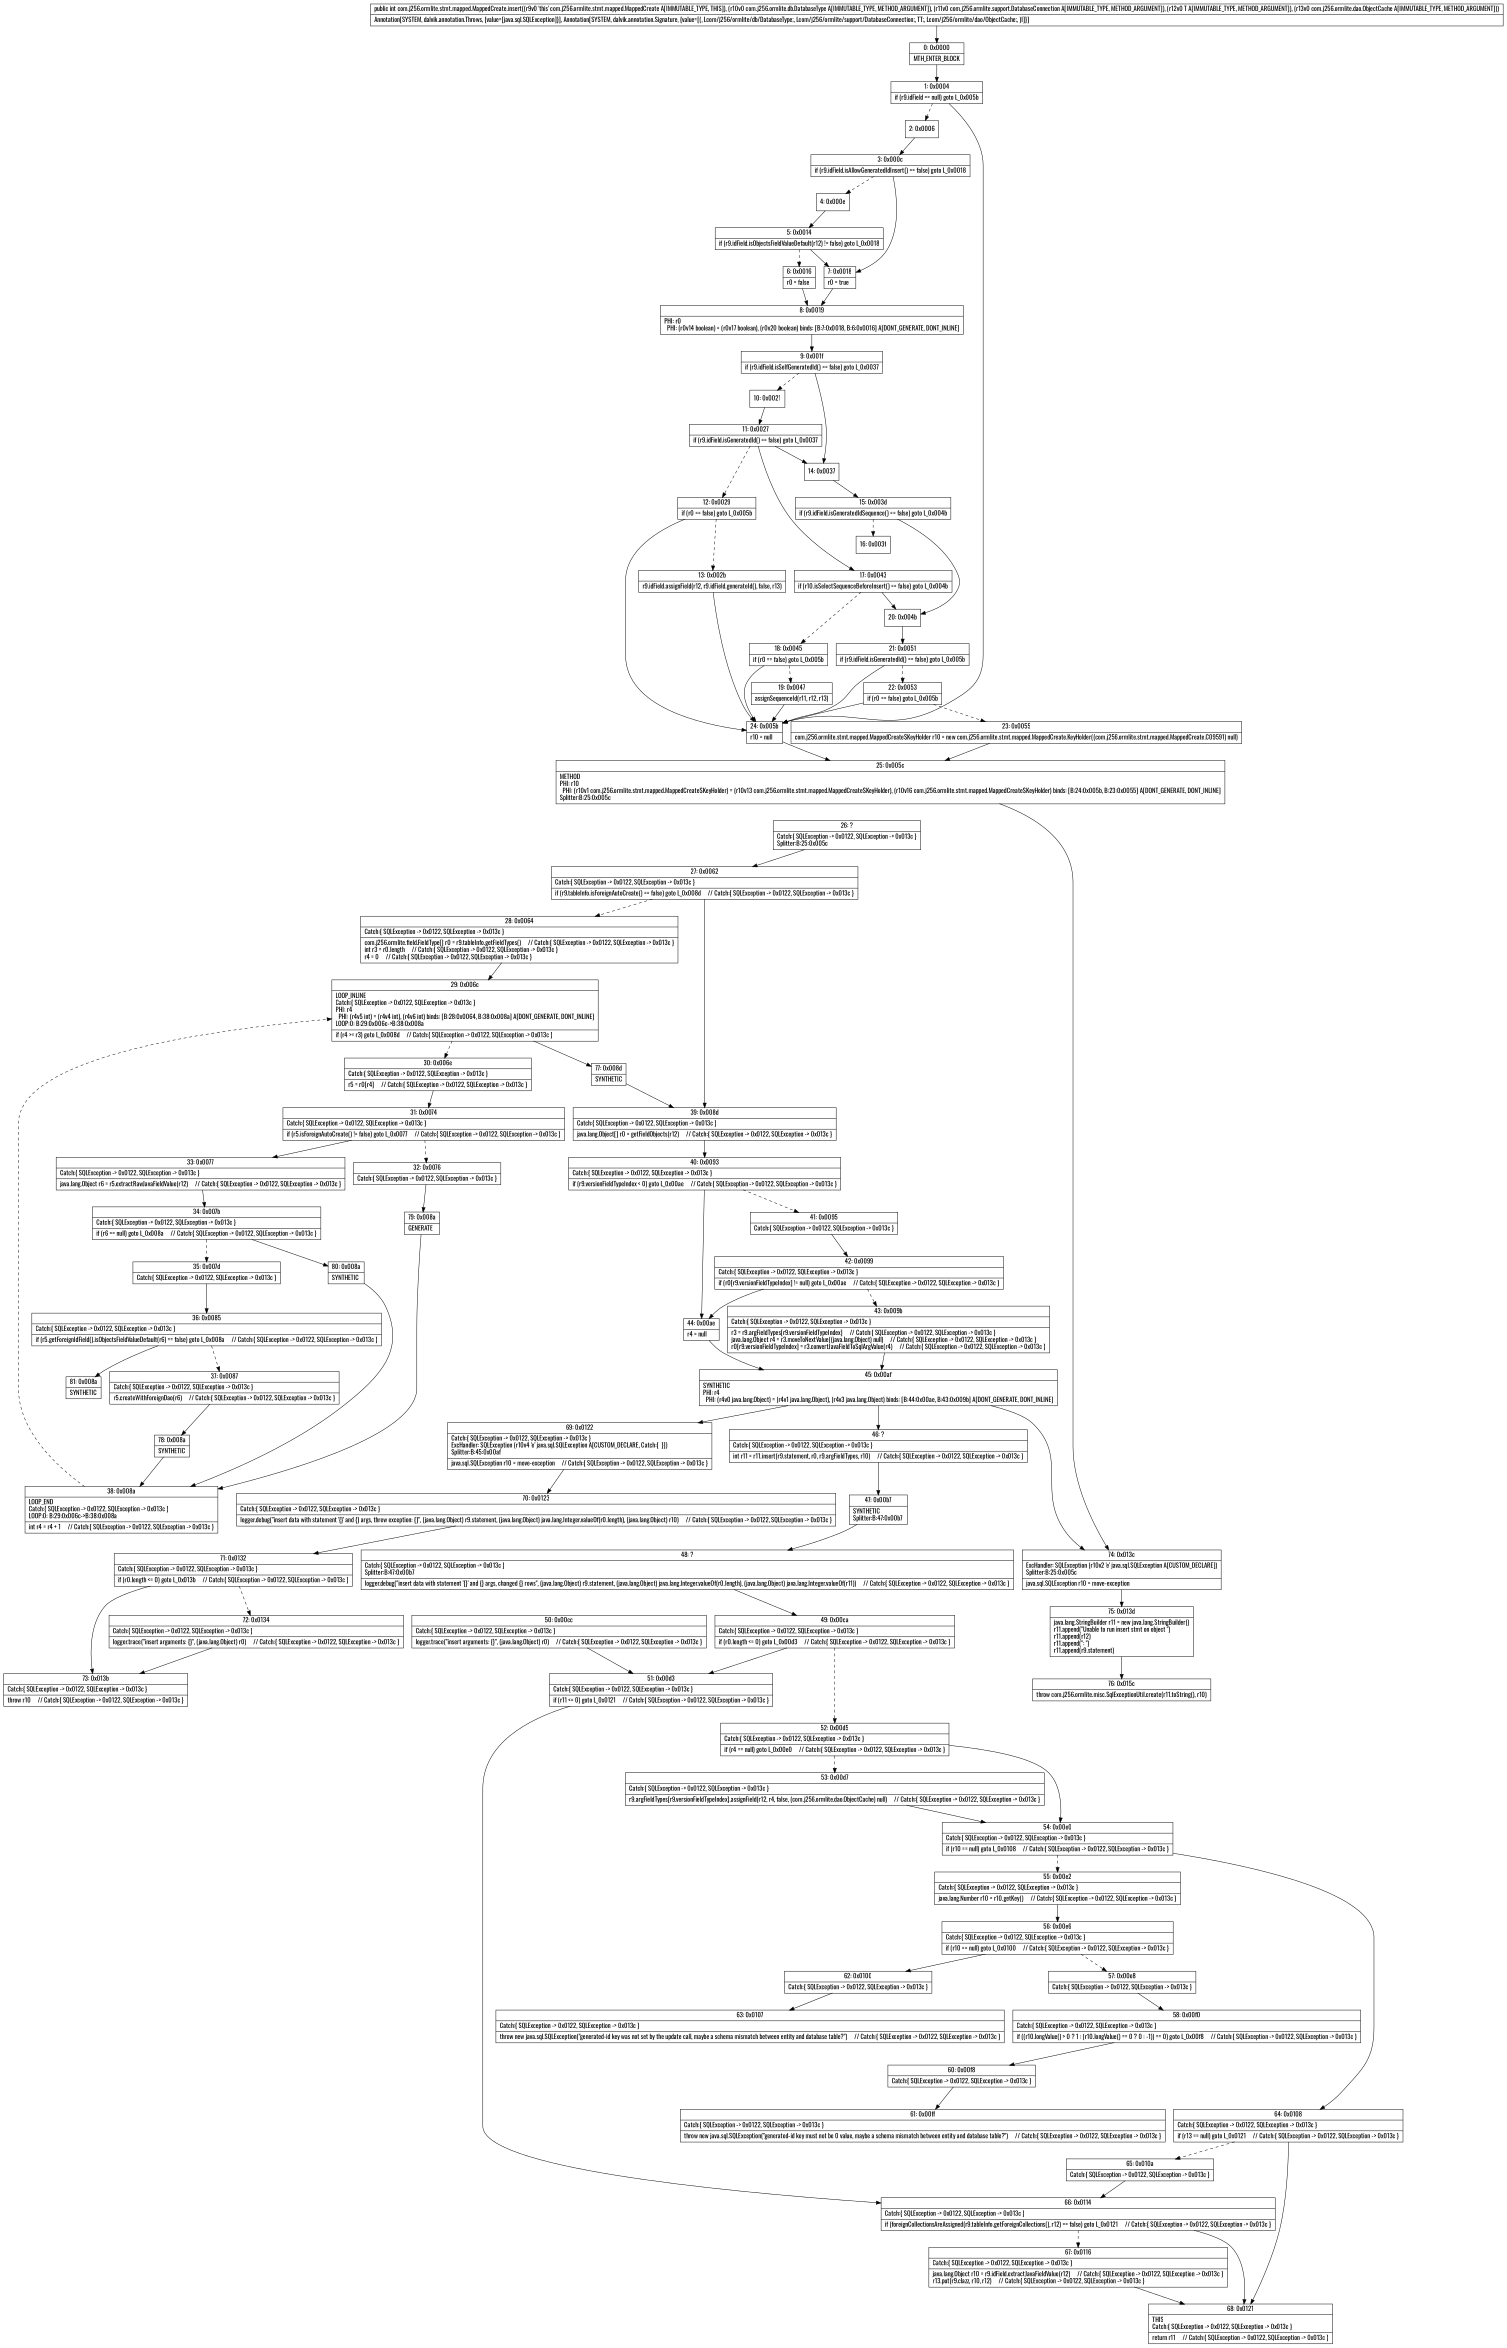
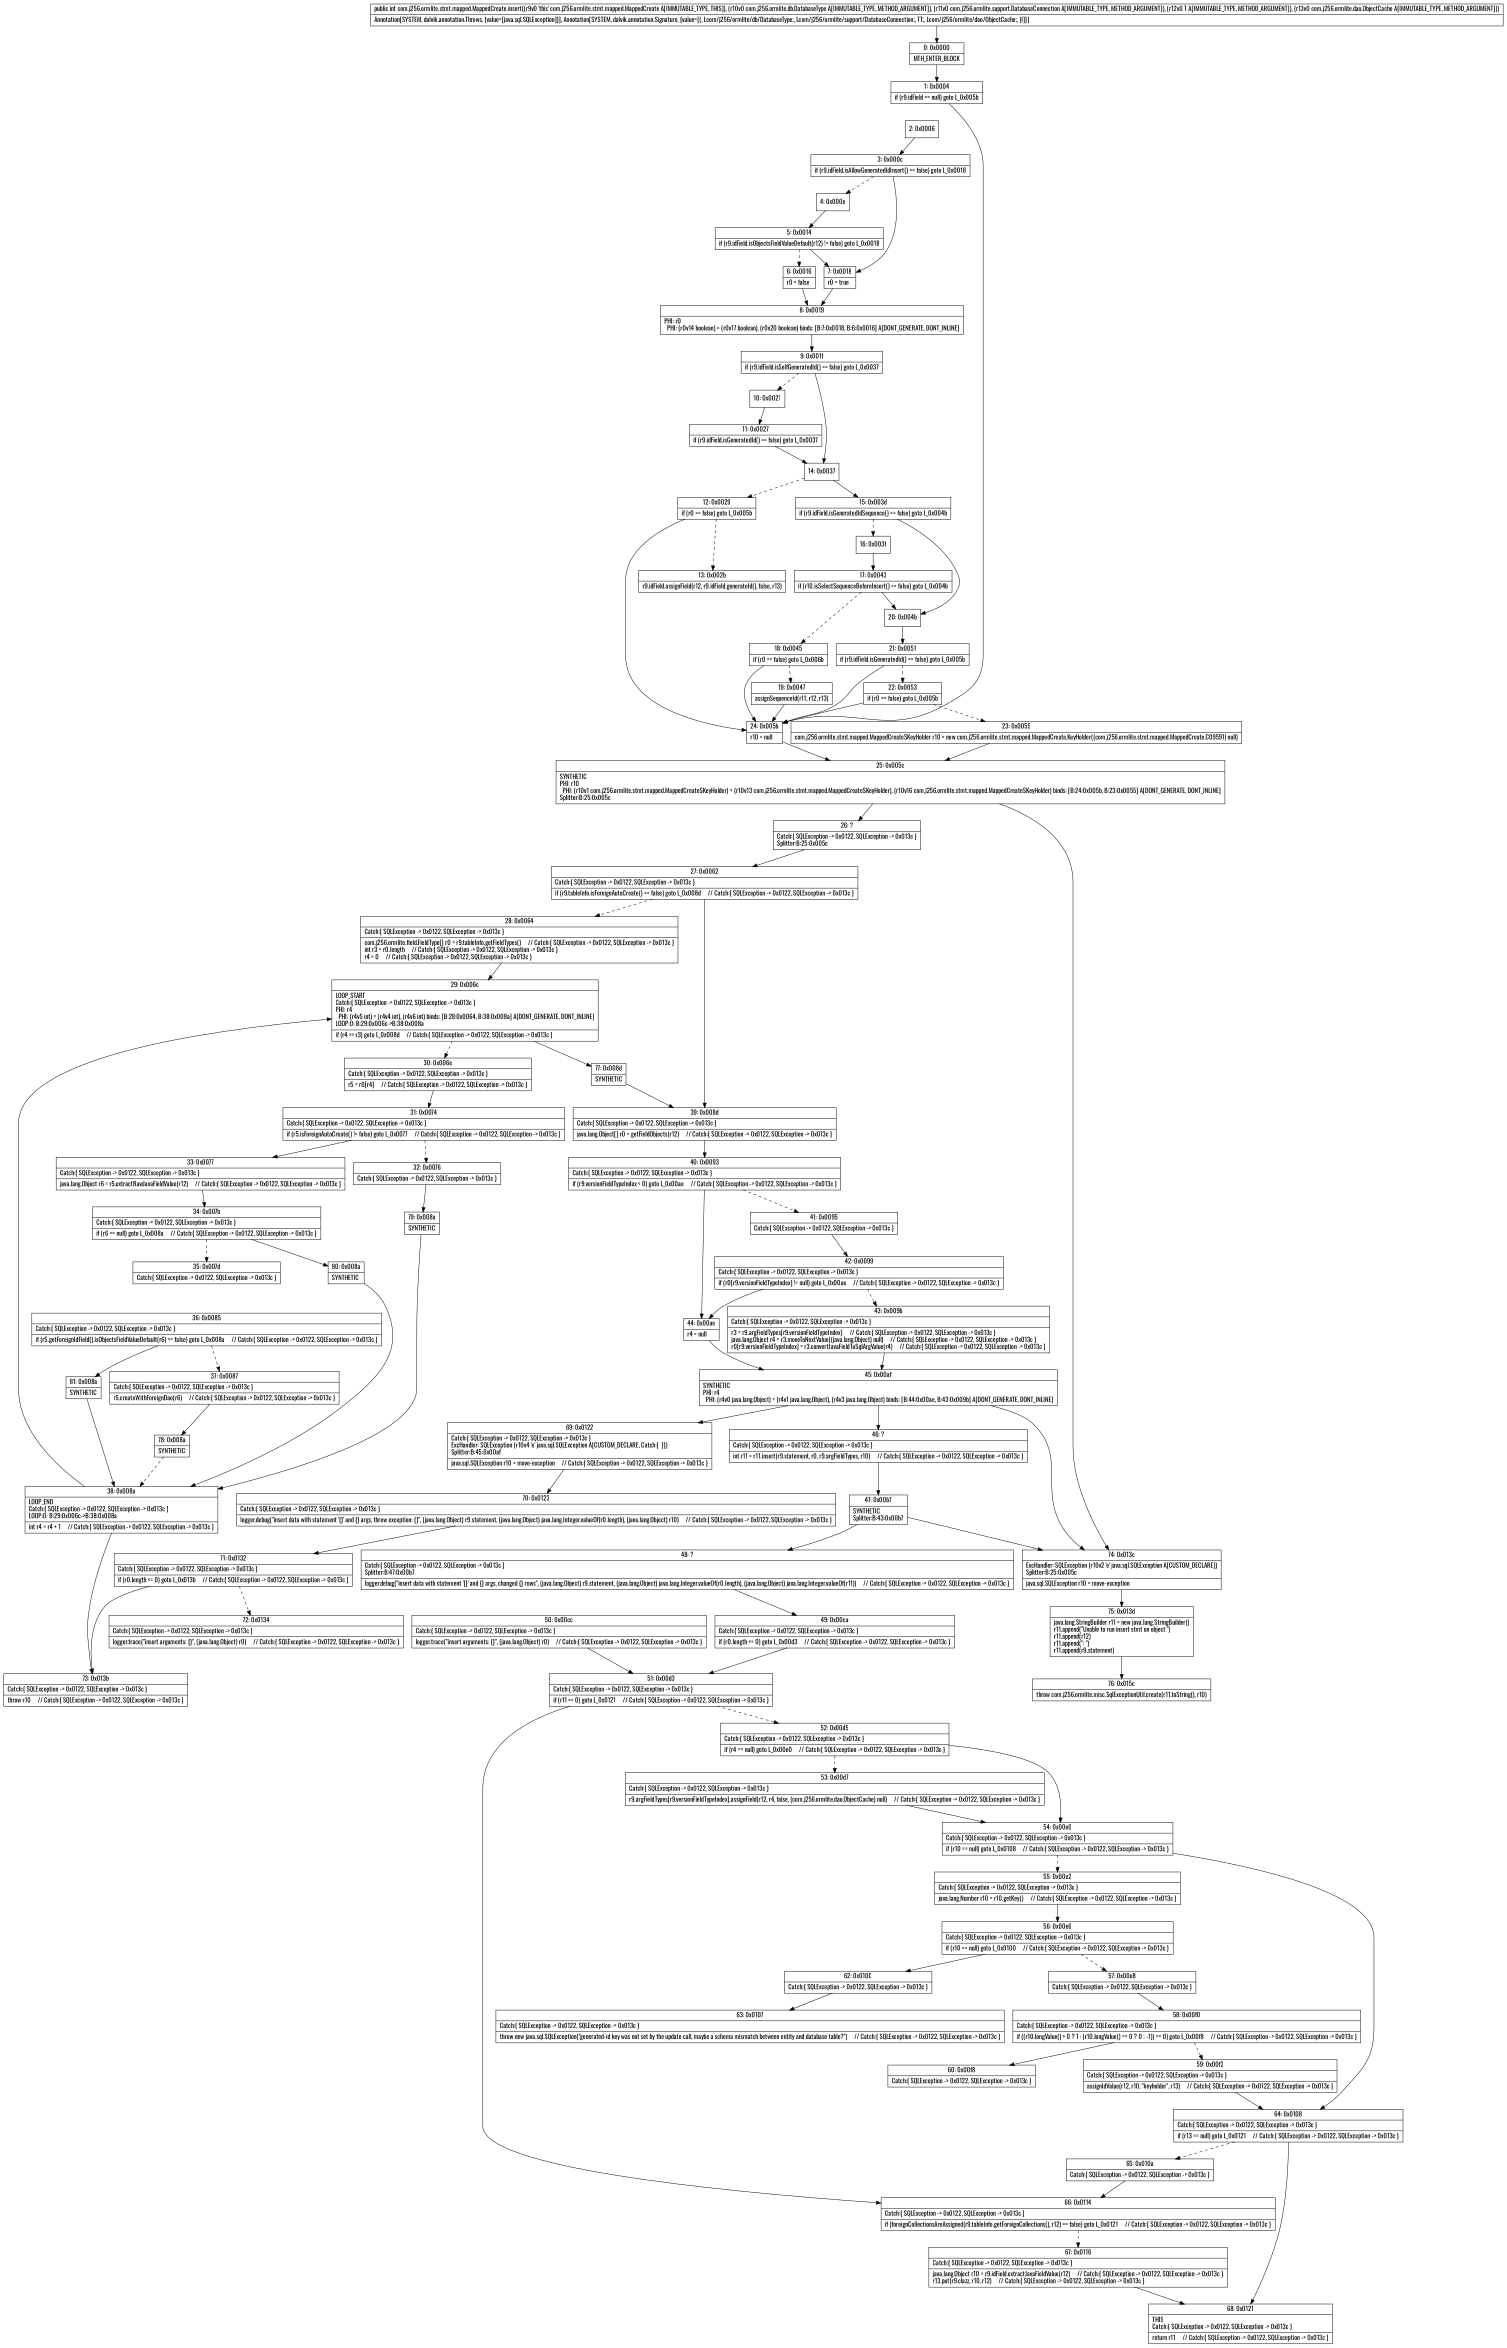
(930, 110) -> none
(737, 470) -> (778, 487)
(790, 518) -> (873, 560)
(725, 657) -> none
(788, 660) -> (788, 660)
(570, 777) -> (573, 777)
none -> (867, 810)
(351, 996) -> (351, 996)
(18, 1147) -> (18, 1147)
(421, 1229) -> (422, 1229)
(207, 1296) -> none
none -> (100, 1440)
(153, 1470) -> (153, 1470)
(878, 1519) -> (878, 1519)
none -> (973, 1533)
(178, 1660) -> (91, 1600)
(835, 1683) -> (746, 1714)
none -> (1210, 2076)
(923, 2126) -> none
(1236, 2253) -> none
